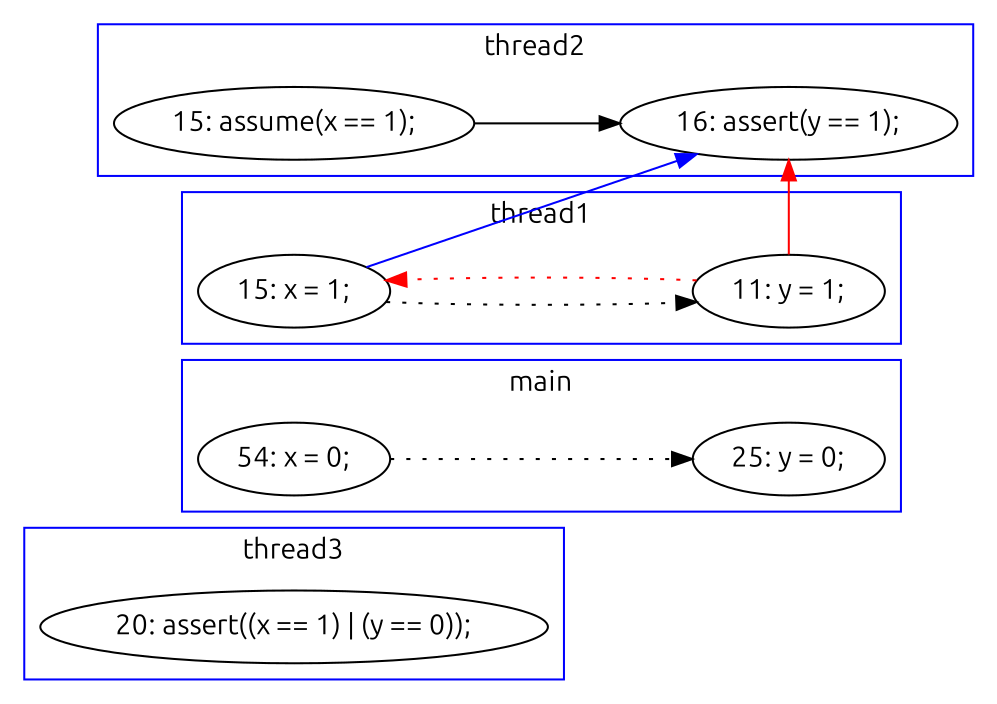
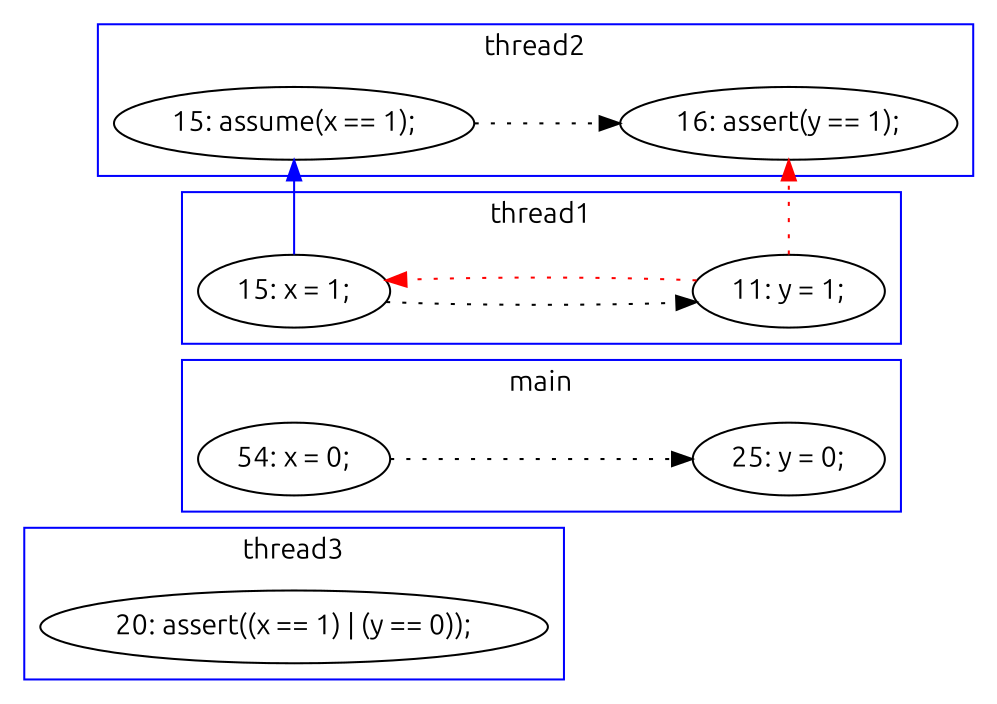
(537, 123) -> (537, 123)
(522, 214) -> (294, 218)
(789, 218) -> (789, 218)
